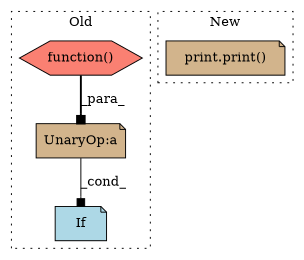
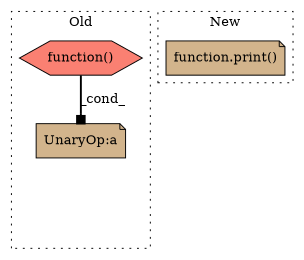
(225, 58) -> (225, 58)
(103, 99) -> (103, 99)
(81, 224) -> none
